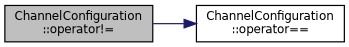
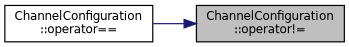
(169, 24) -> (169, 24)
